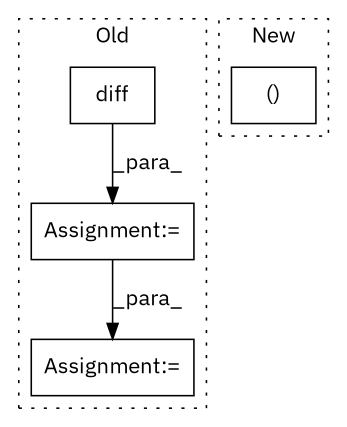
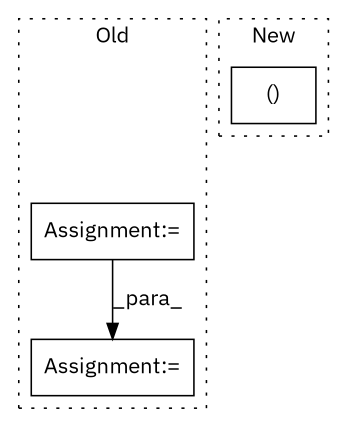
(113, 95) -> none
